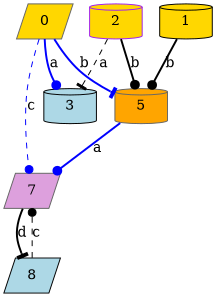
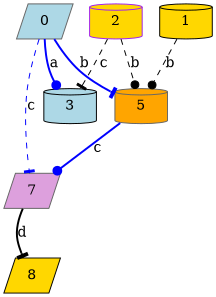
(45, 21) -> (45, 21)
(127, 60) -> (127, 60)
(166, 60) -> (166, 60)
(104, 64) -> (104, 64)
(26, 102) -> (26, 102)
(97, 148) -> (97, 148)
(32, 237) -> none
(32, 276) -> (32, 276)
